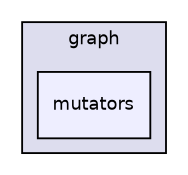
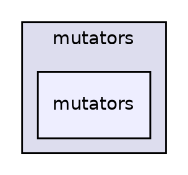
(94, 40) -> (94, 40)
